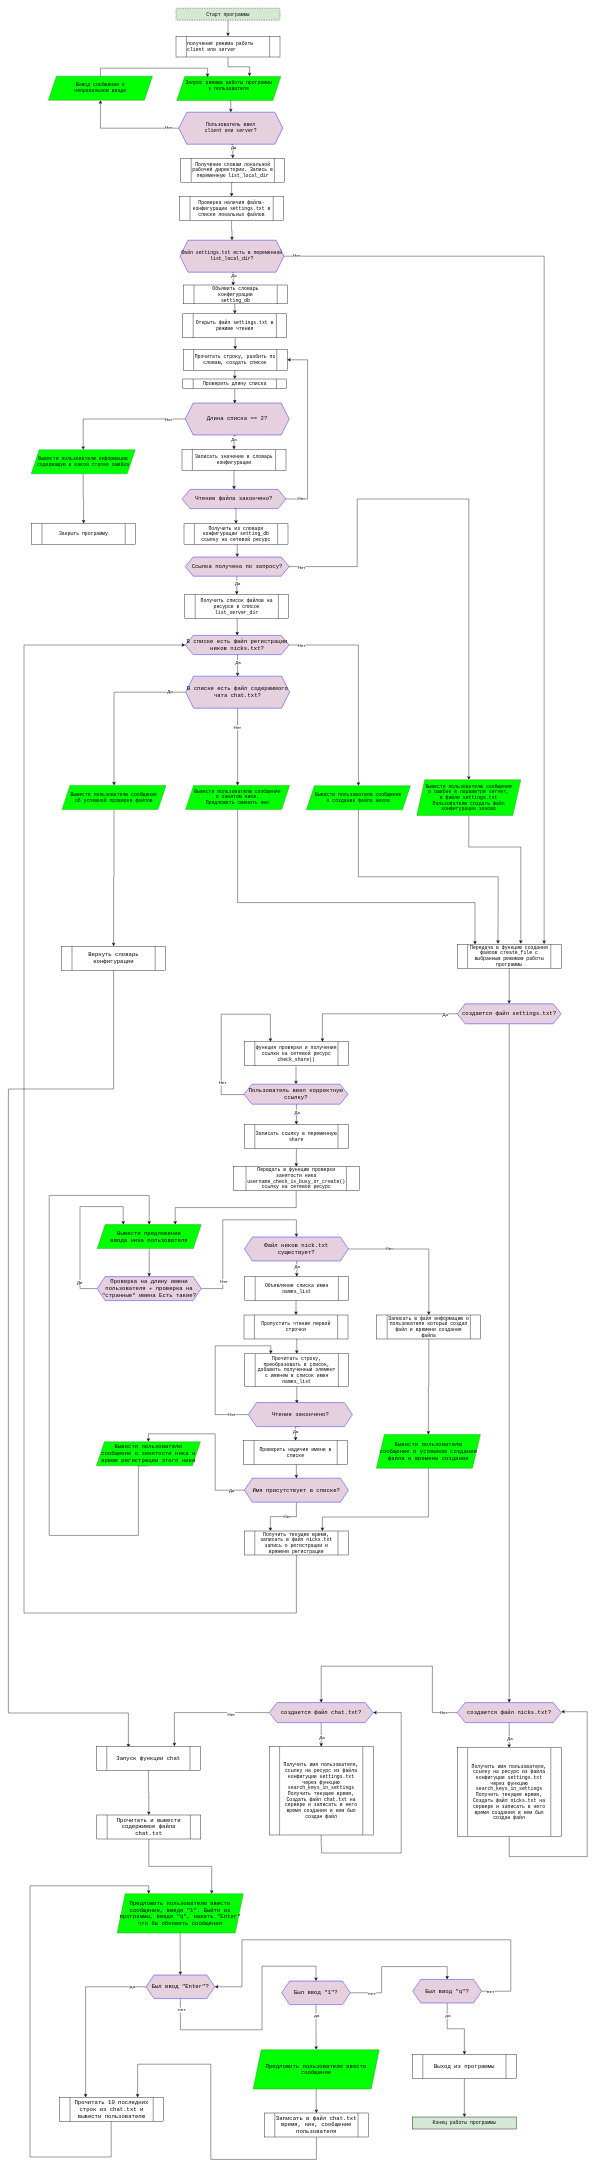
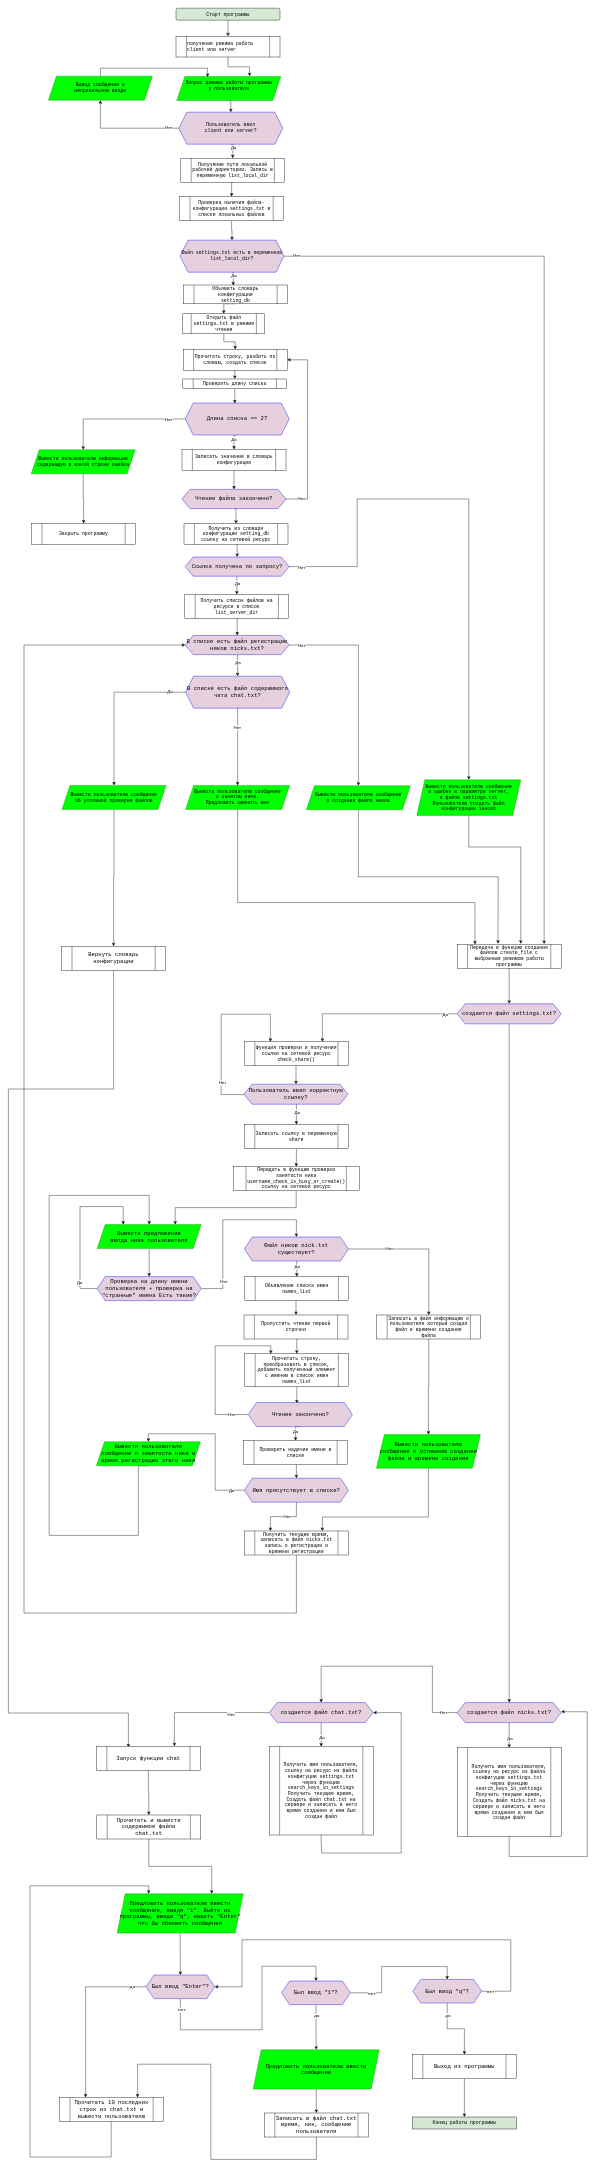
(228, 14) -> (228, 14)
(233, 170) -> (233, 170)
(235, 326) -> (224, 324)
